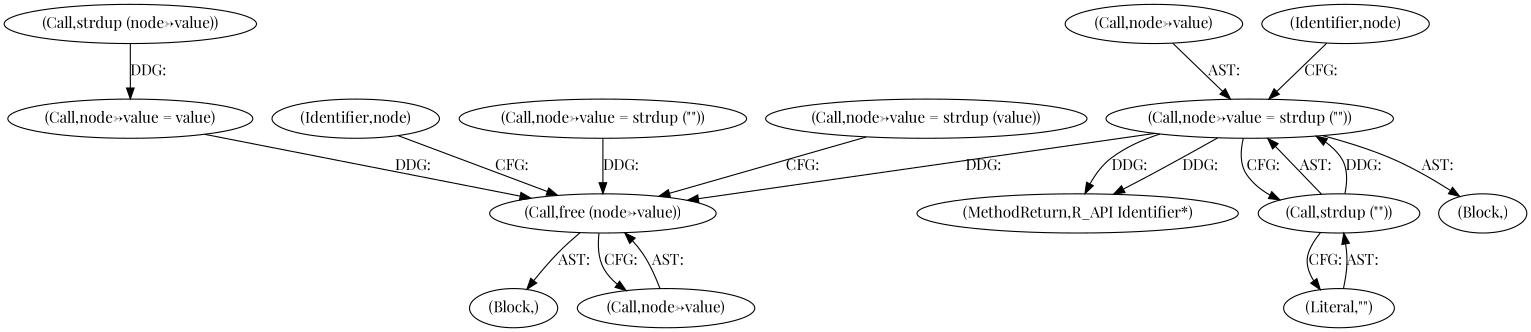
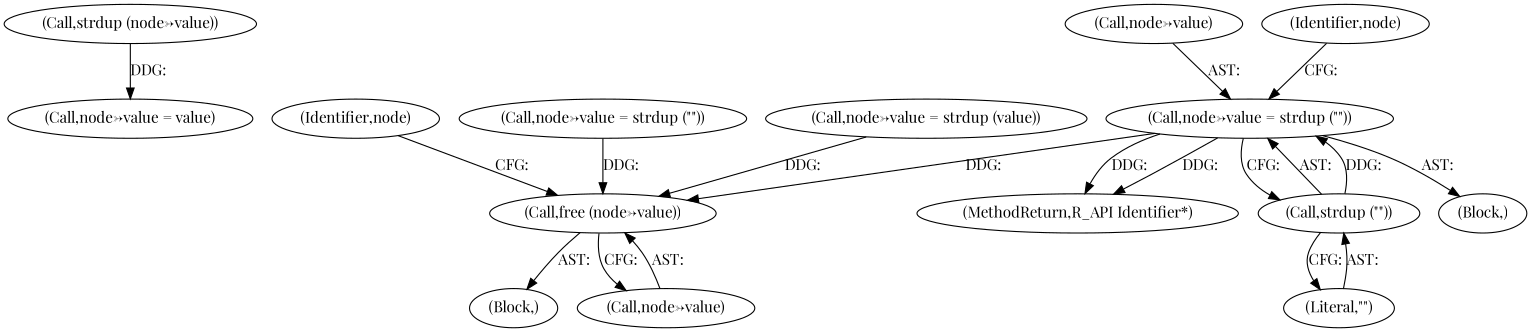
(362, 165) -> none
(805, 166) -> (805, 166)
